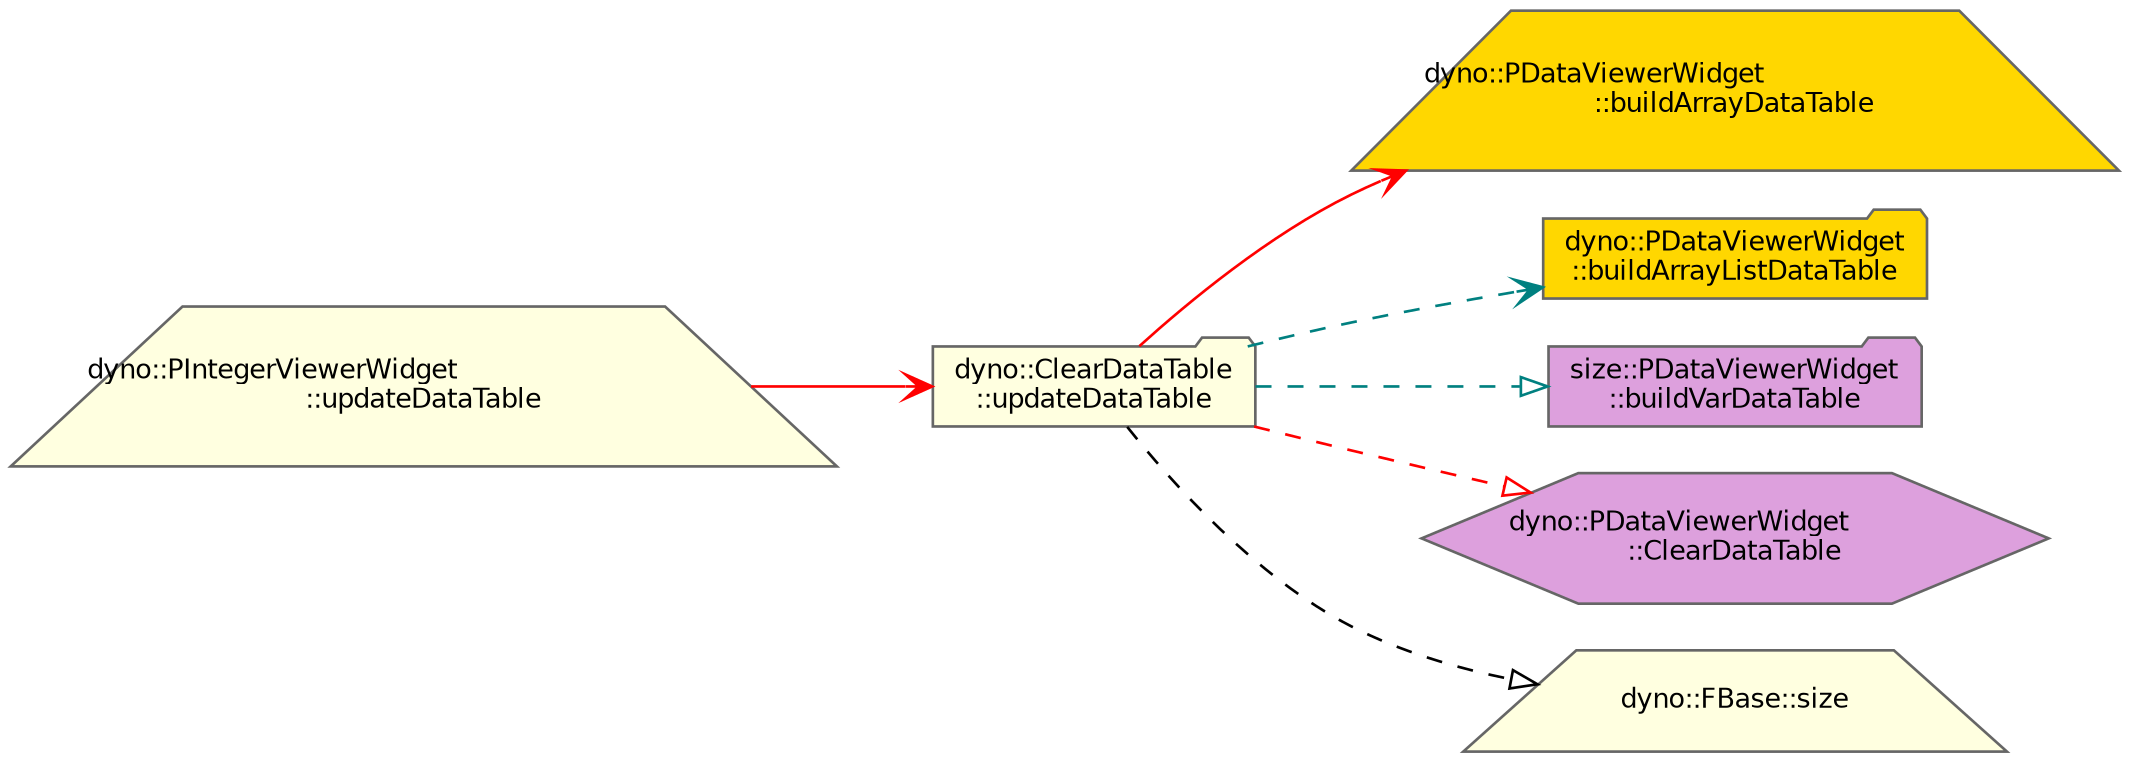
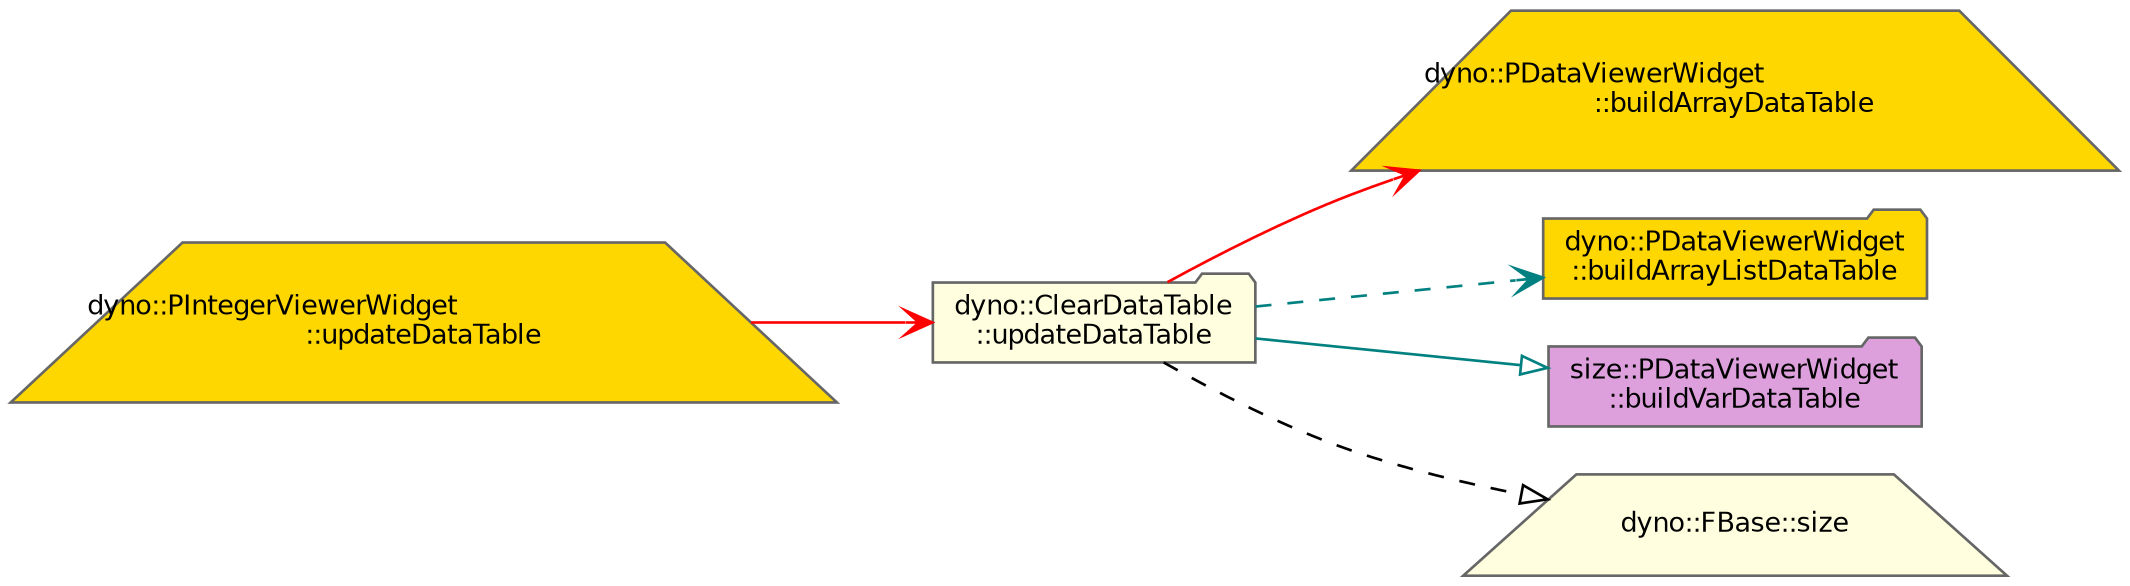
(424, 386) -> (424, 322)
(1388, 386) -> (1388, 352)
(1735, 538) -> none
